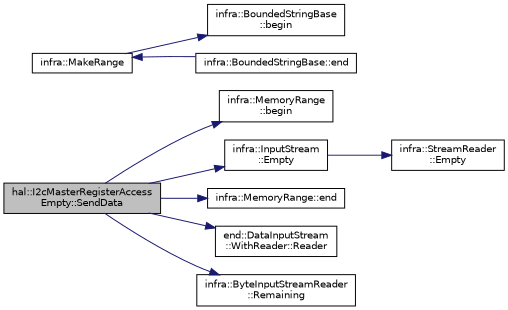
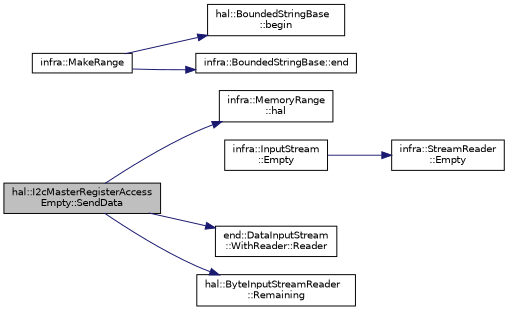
(276, 20) -> (276, 20)
(169, 57) -> (159, 70)
(276, 106) -> (276, 106)
(182, 176) -> none
(276, 198) -> none
(276, 290) -> (276, 290)
